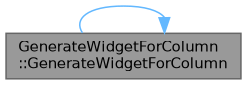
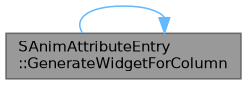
(123, 56) -> (123, 56)
